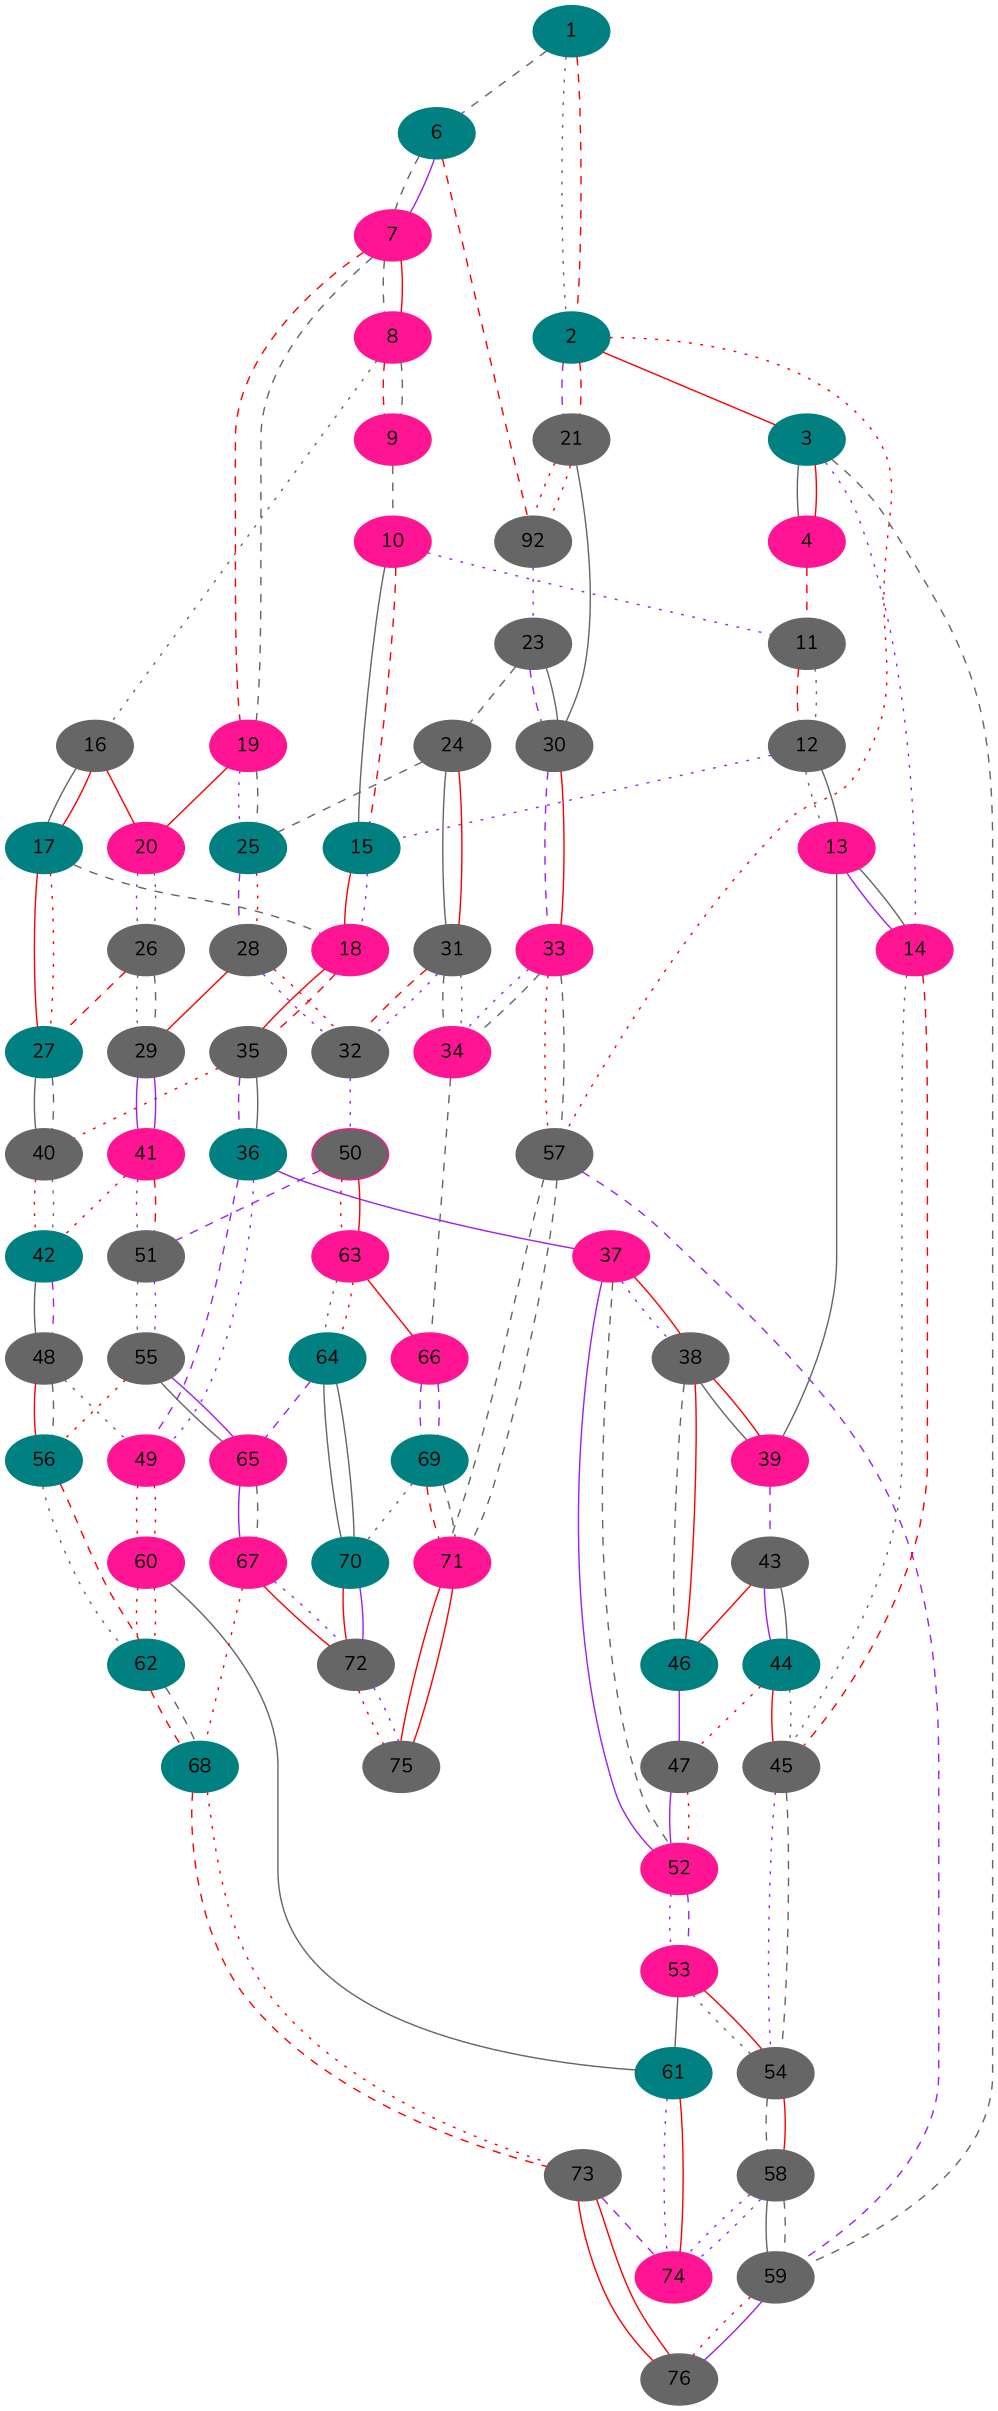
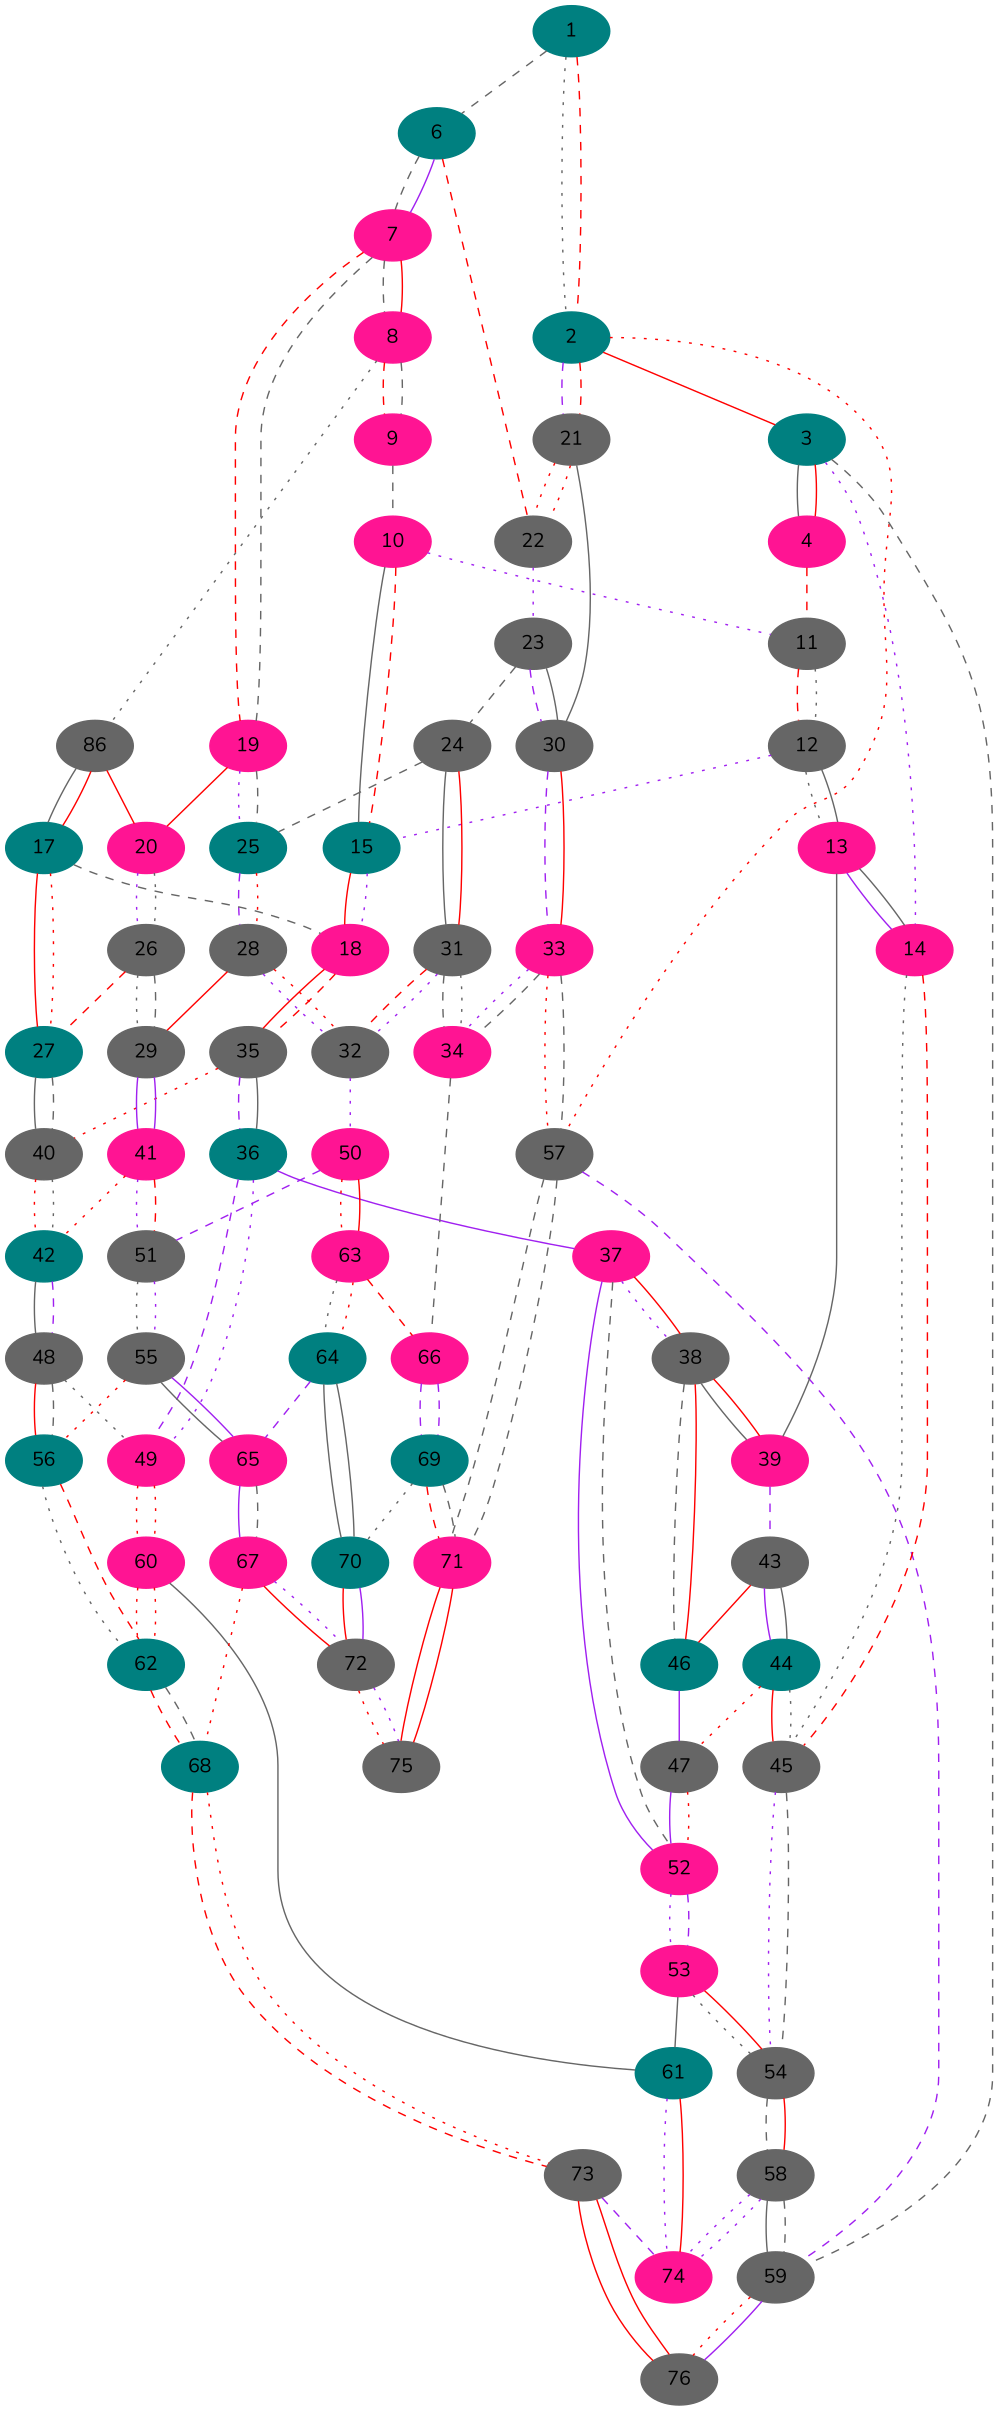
(533, 542) -> (533, 542)
(95, 746) -> (95, 746)
(350, 1154) -> (350, 1154)
(390, 1307) -> (390, 1307)
